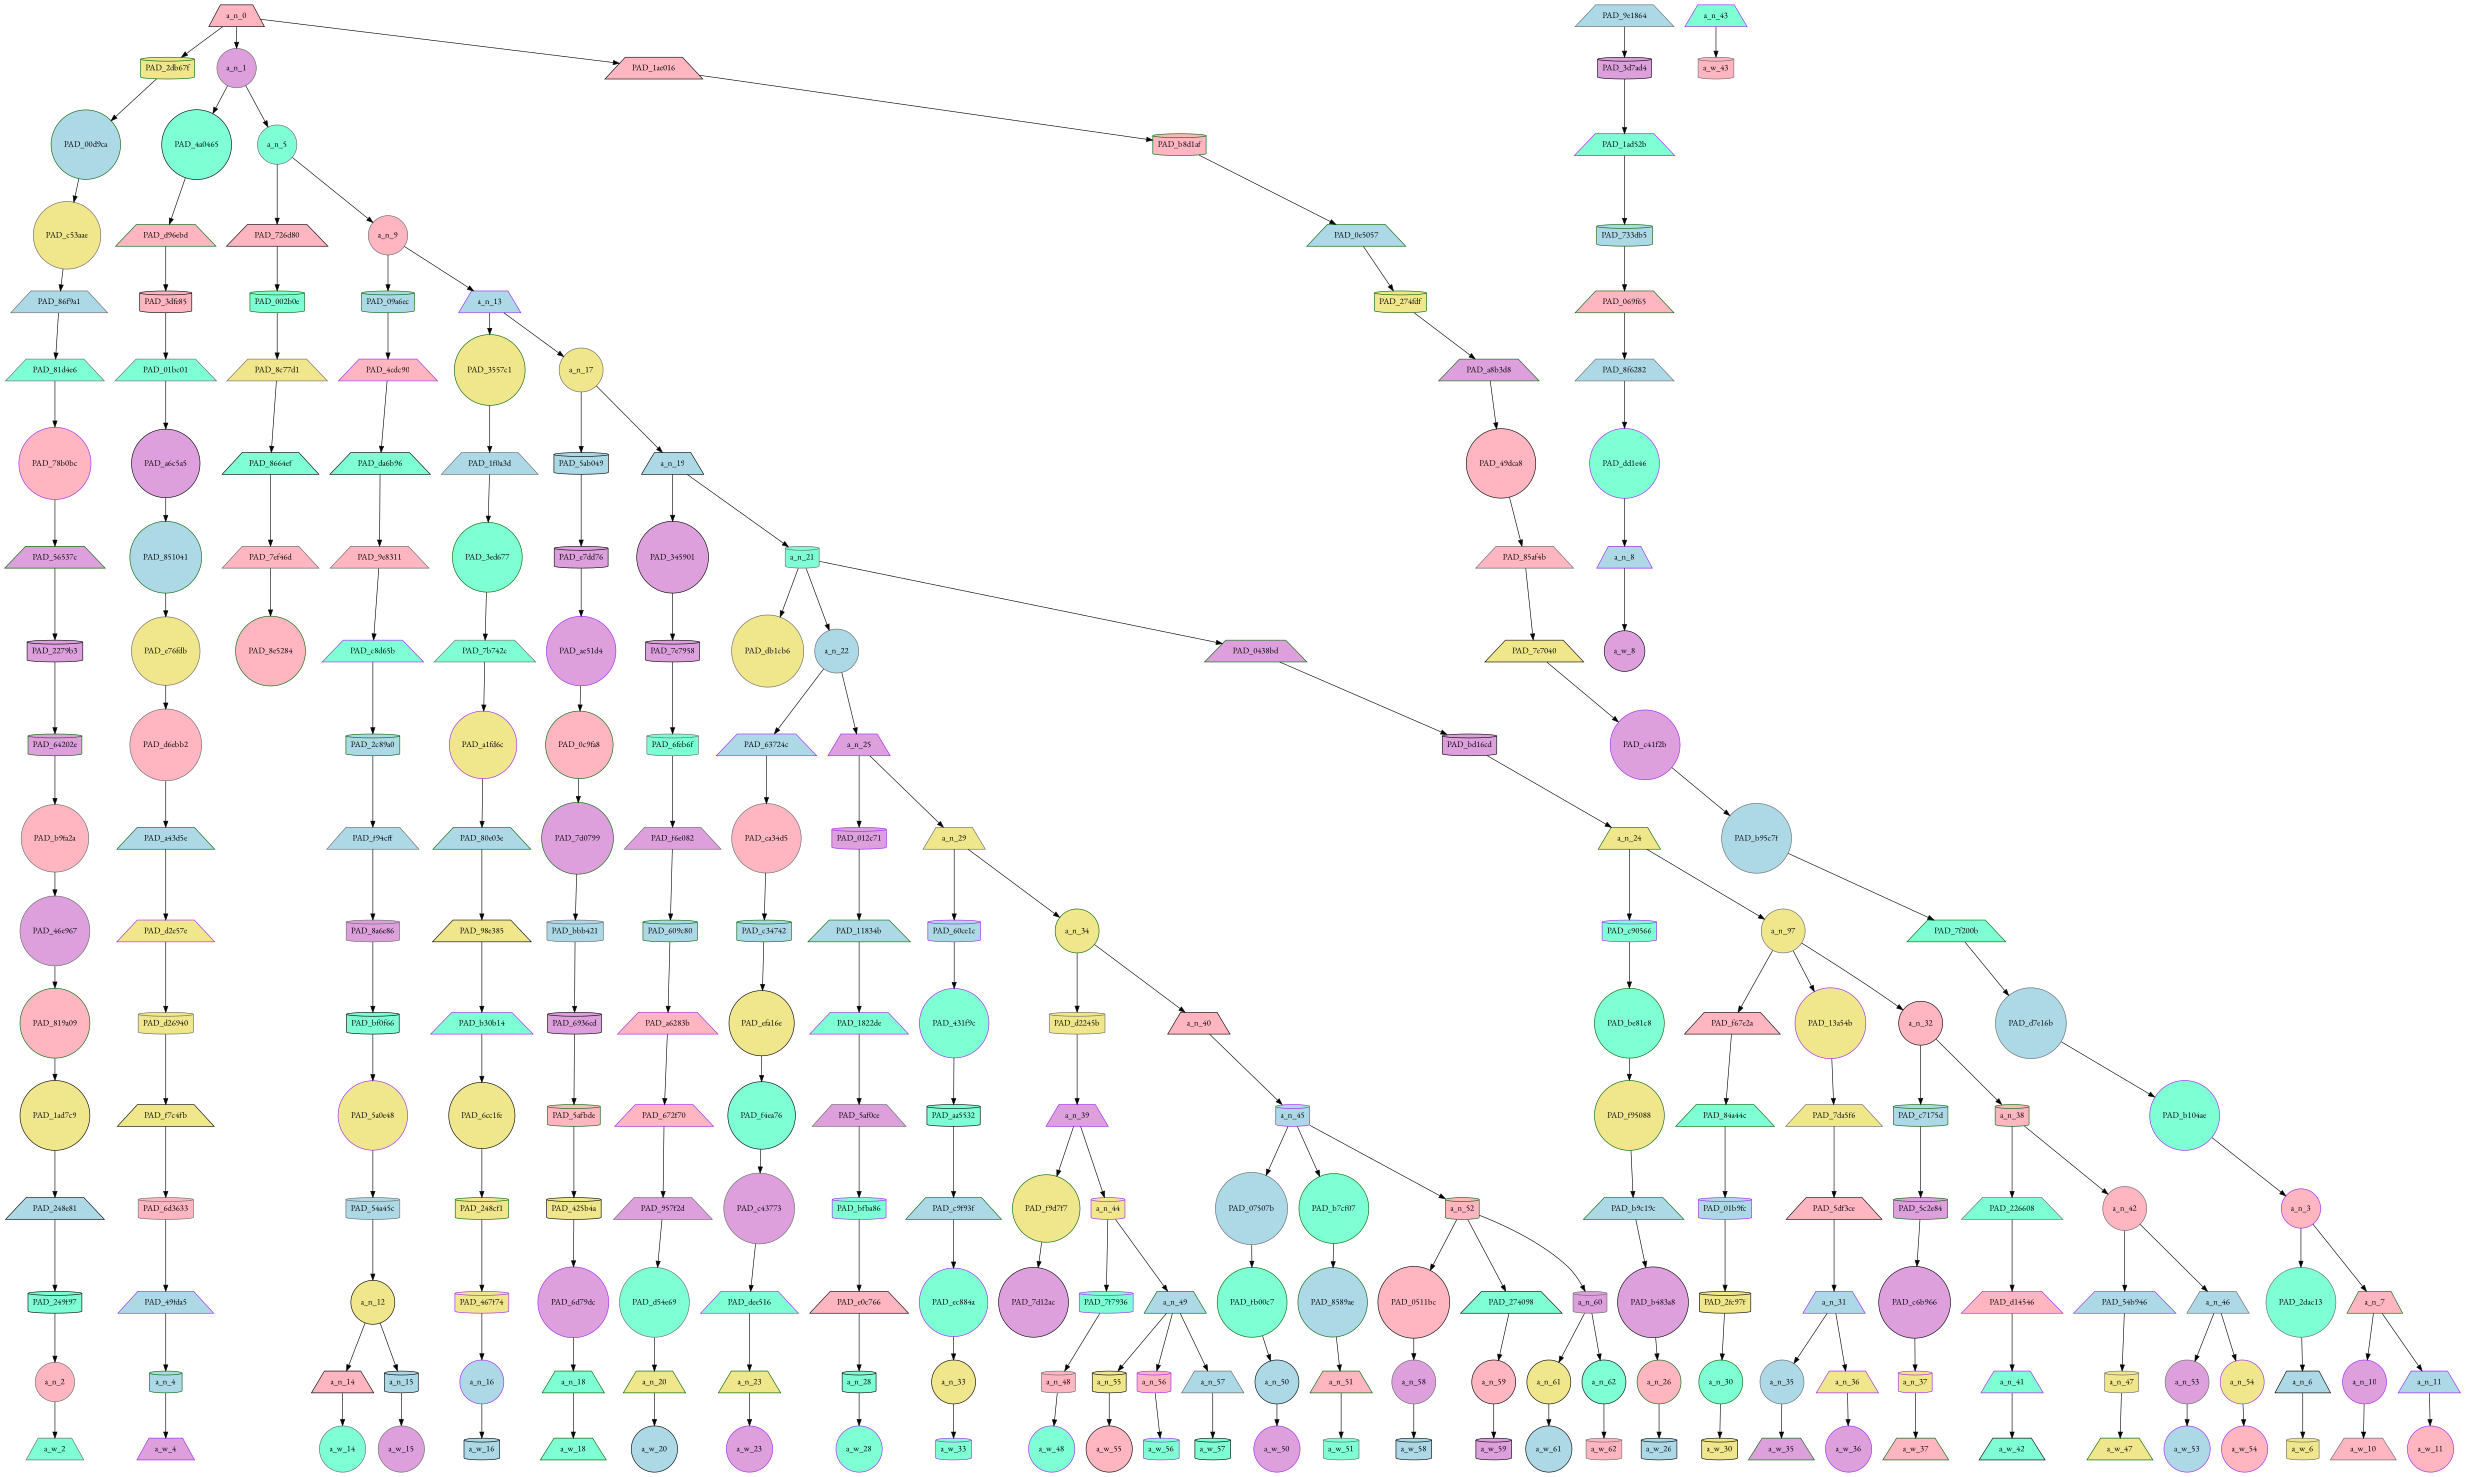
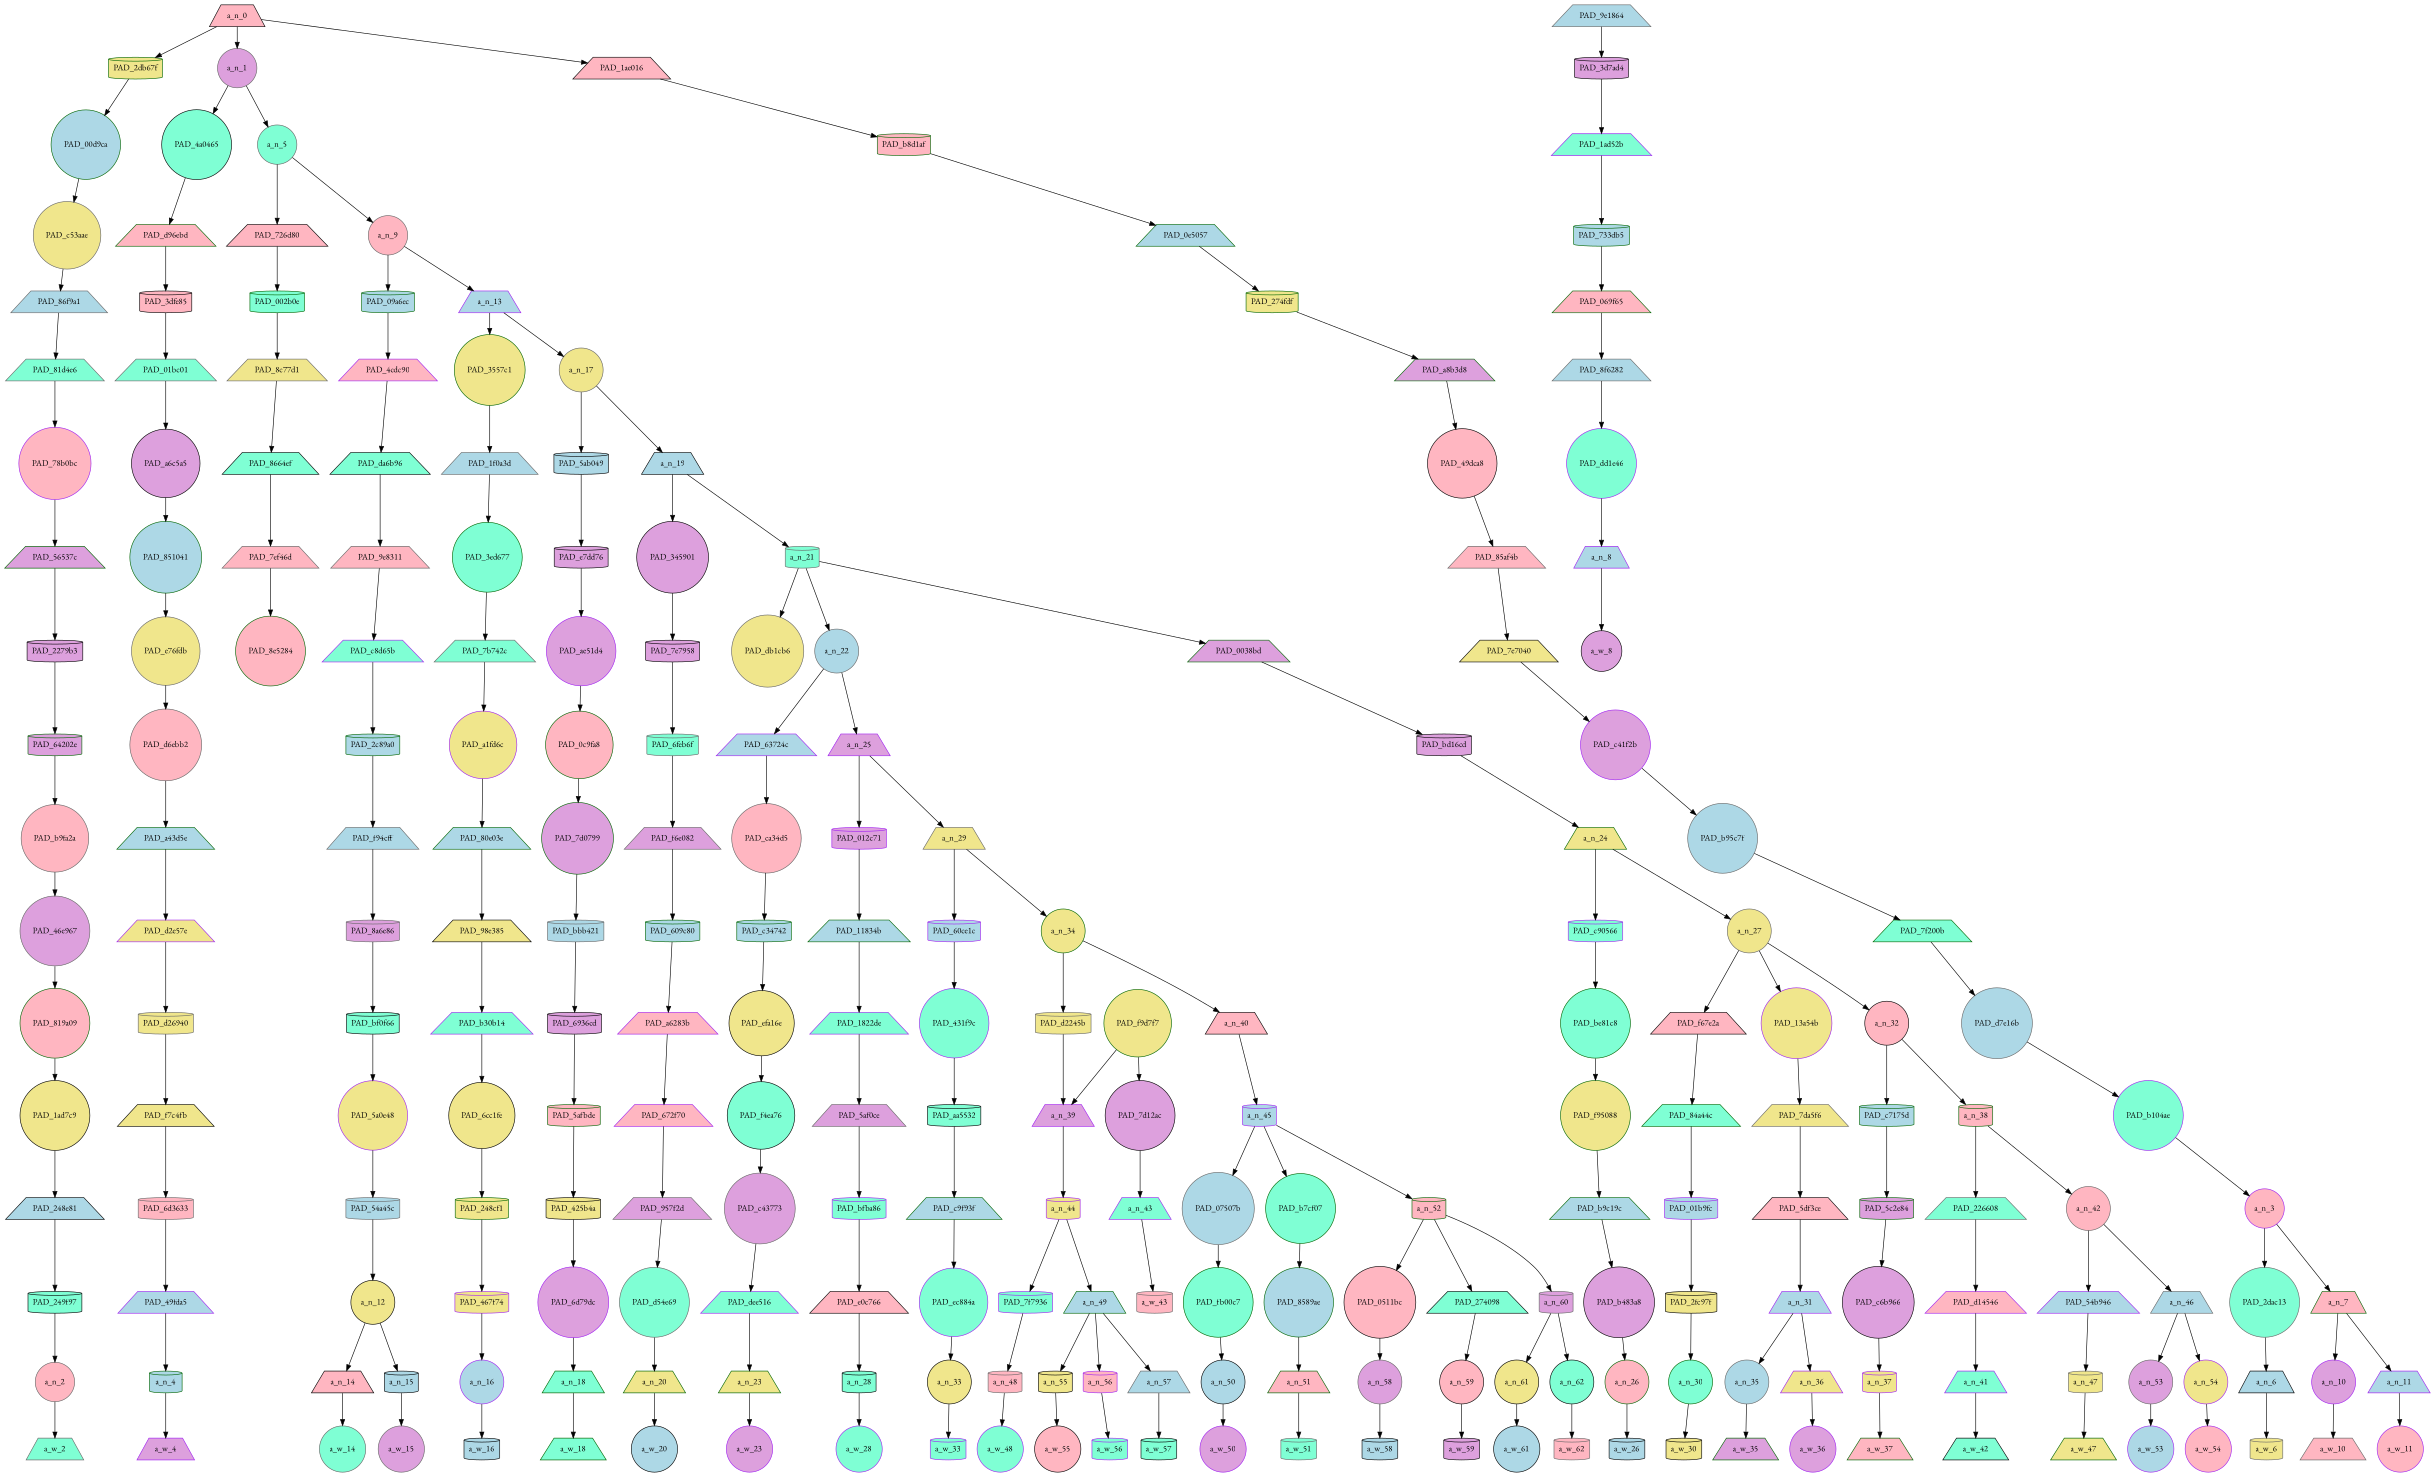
(1256, 651) -> (1239, 651)
(1783, 931) -> (1749, 931)
(1066, 1148) -> (1096, 1075)
none -> (1140, 1171)
